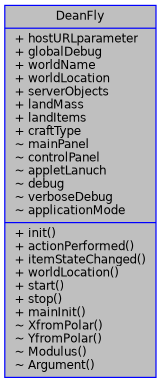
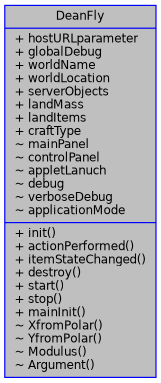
(67, 273) -> (48, 273)
